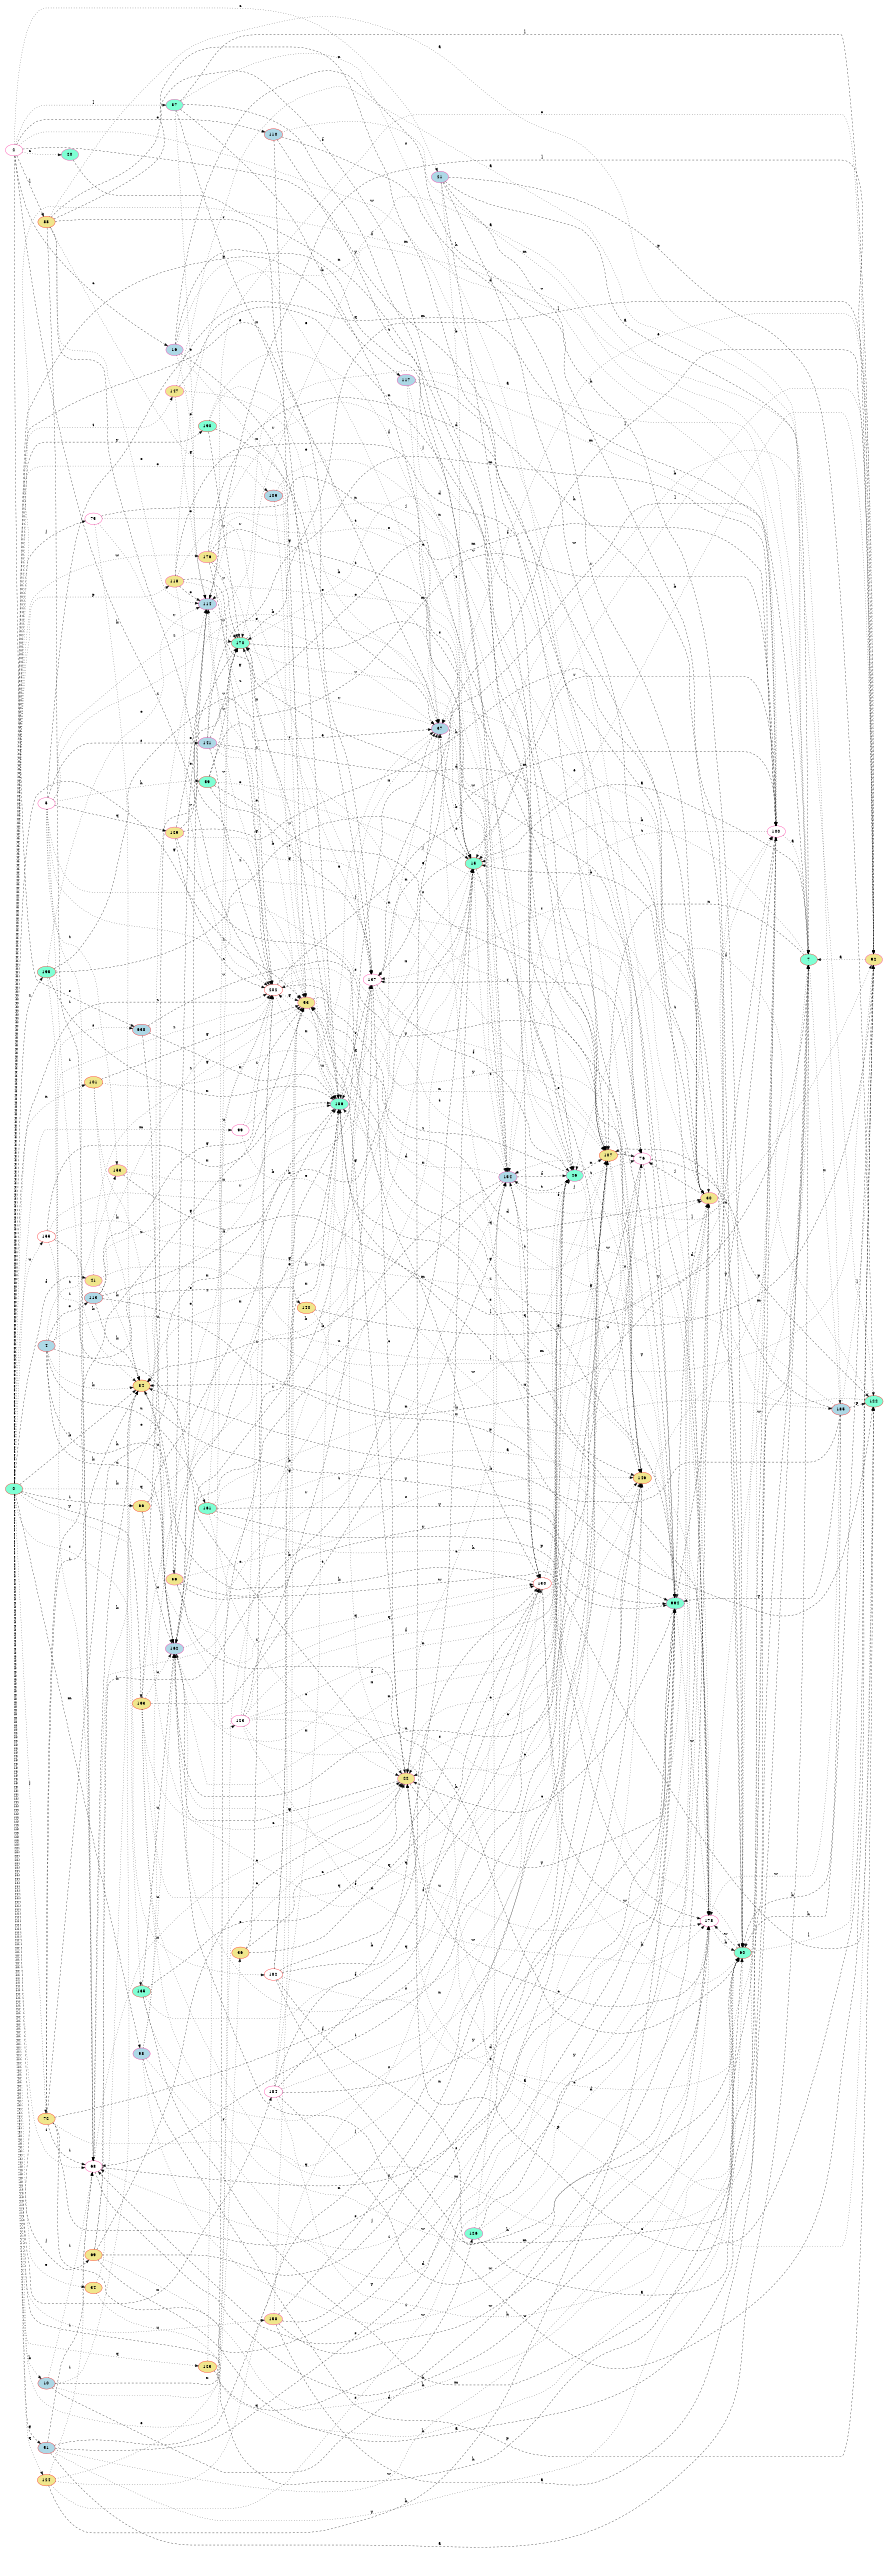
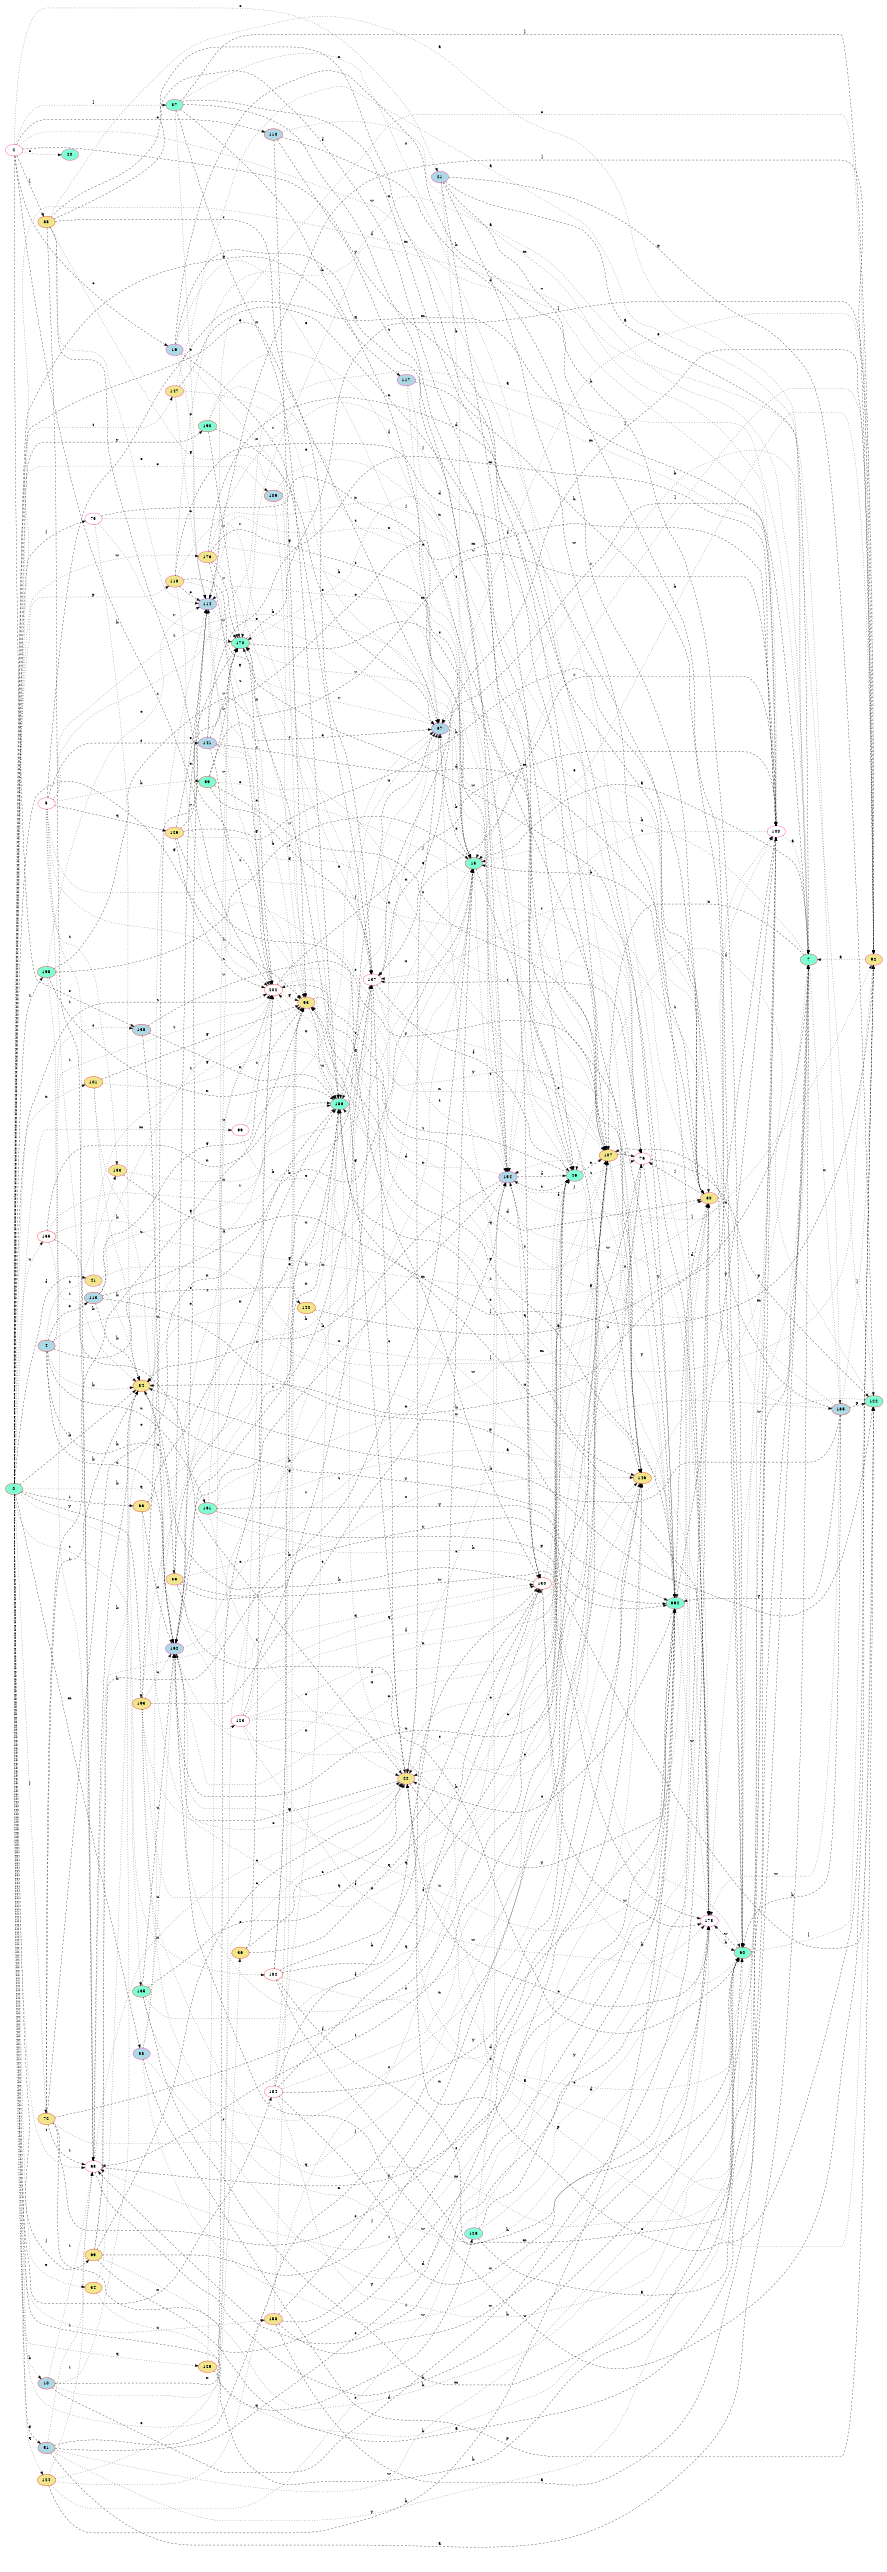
(499, 575) -> (499, 512)
(142, 1030) -> (142, 1030)
none -> (349, 1149)
(851, 1487) -> none
(81, 2318) -> (81, 2318)
